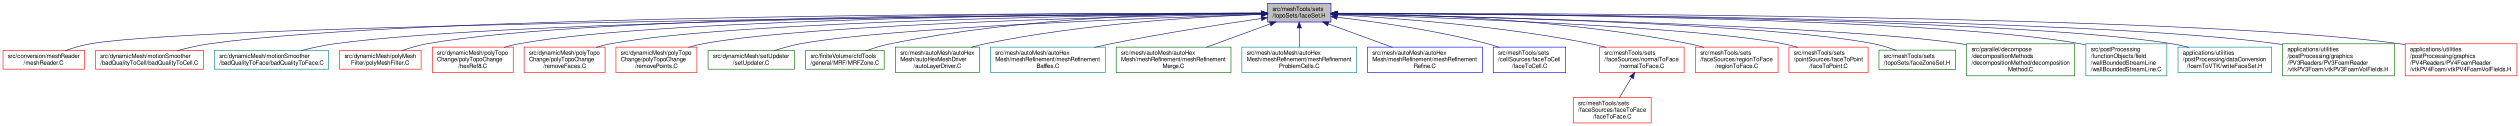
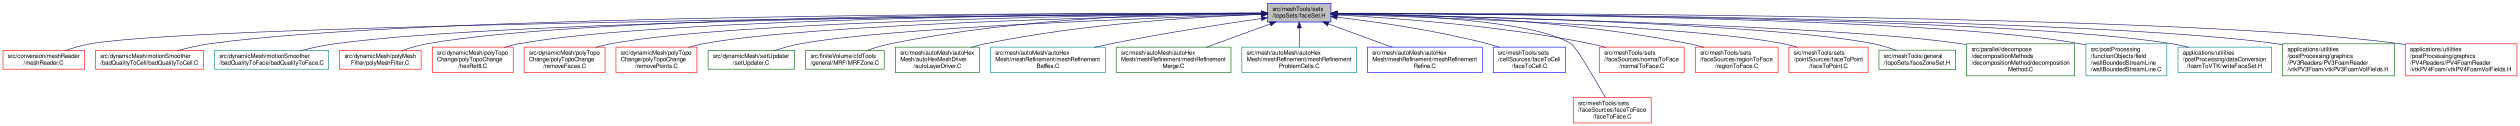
(1917, 60) -> (1917, 60)
(1625, 88) -> (1503, 25)
